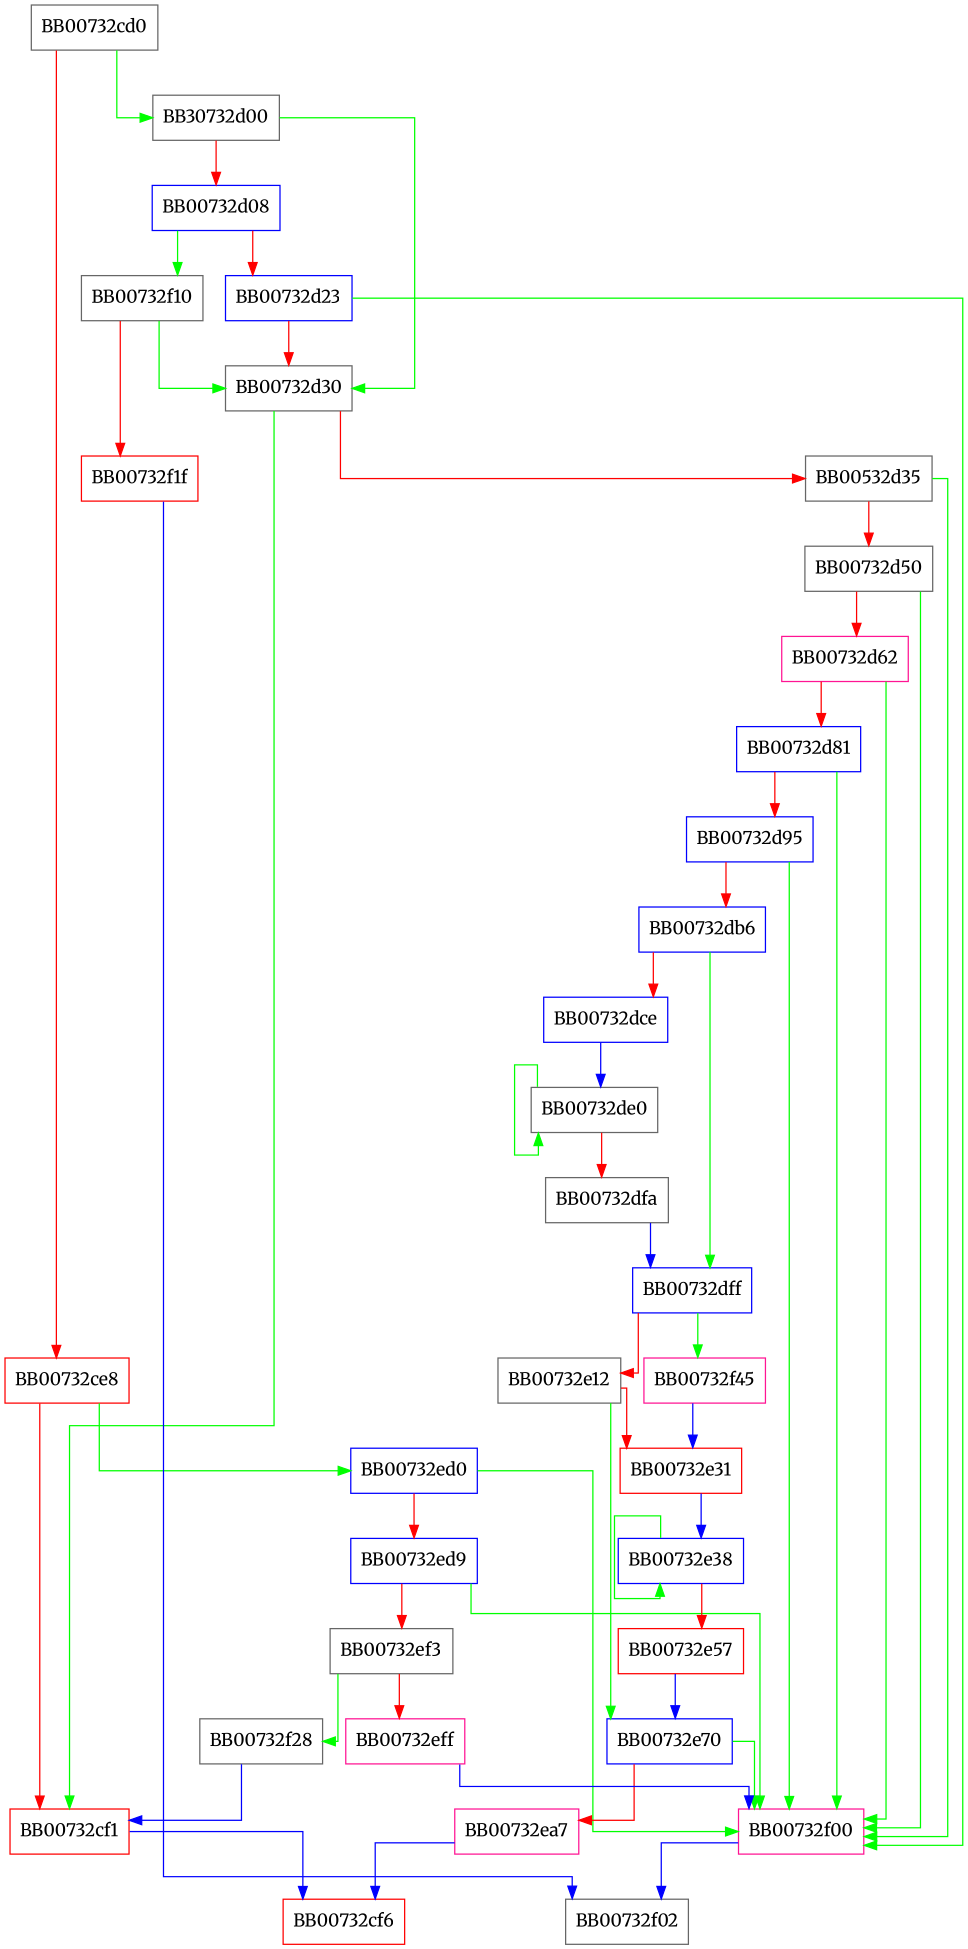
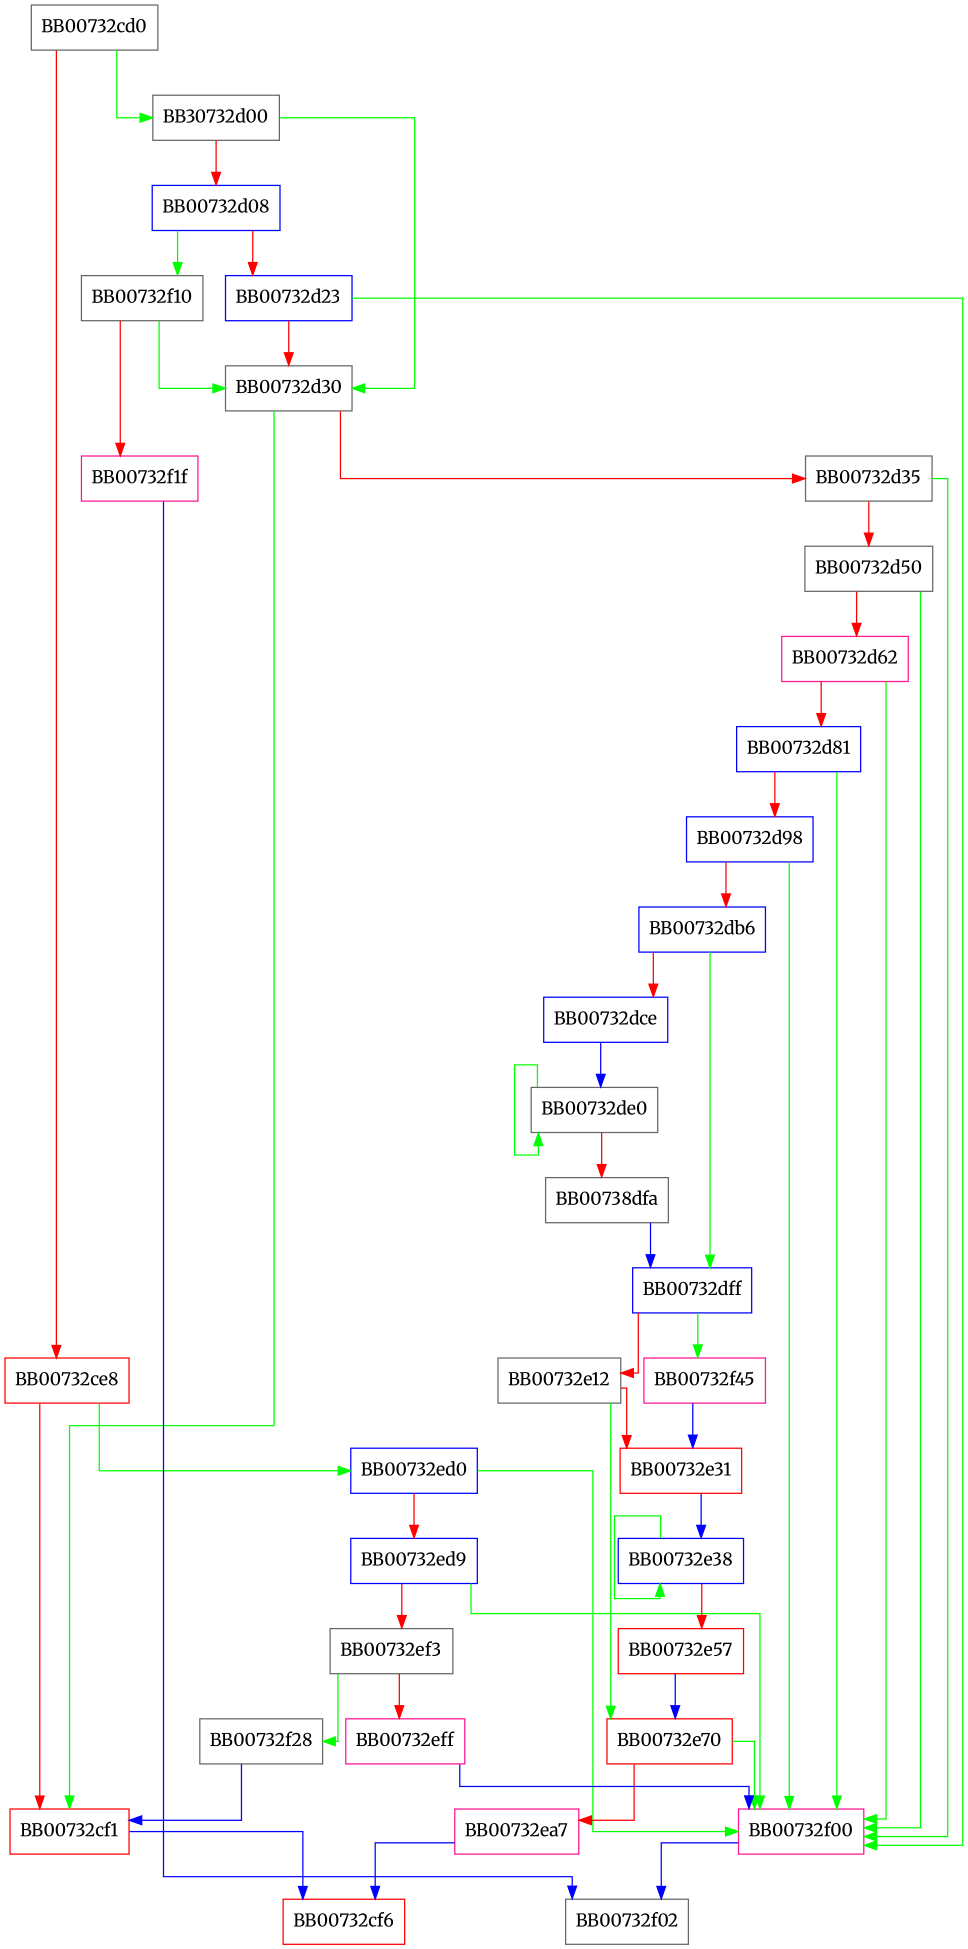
(140, 479) -> (140, 479)
(869, 479) -> (869, 479)
(750, 839) -> (750, 839)
(607, 1200) -> (607, 1200)
(670, 1741) -> (670, 1741)
